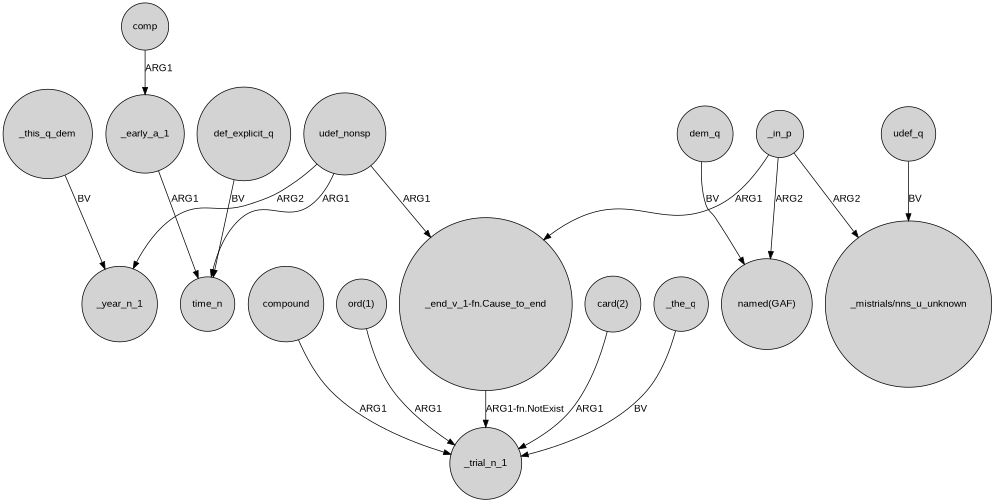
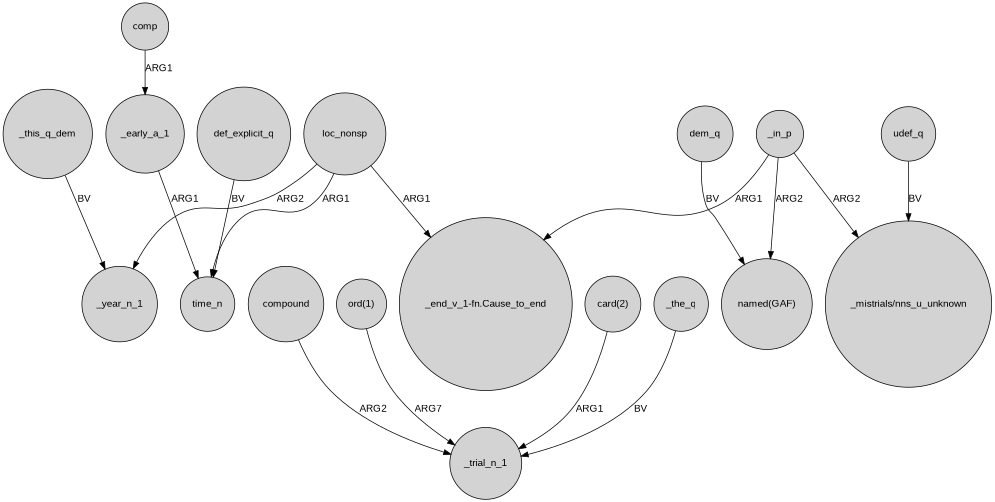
(345, 134) -> (345, 134)
(486, 405) -> none
(373, 409) -> (373, 409)
(428, 409) -> (428, 409)
